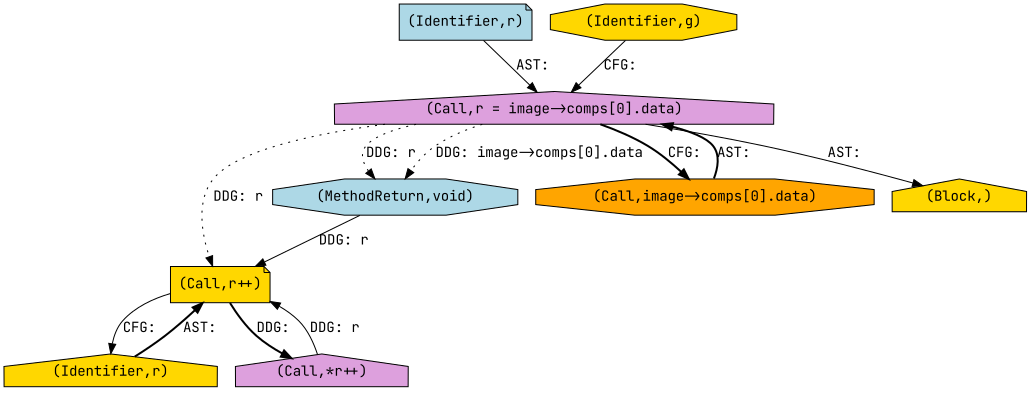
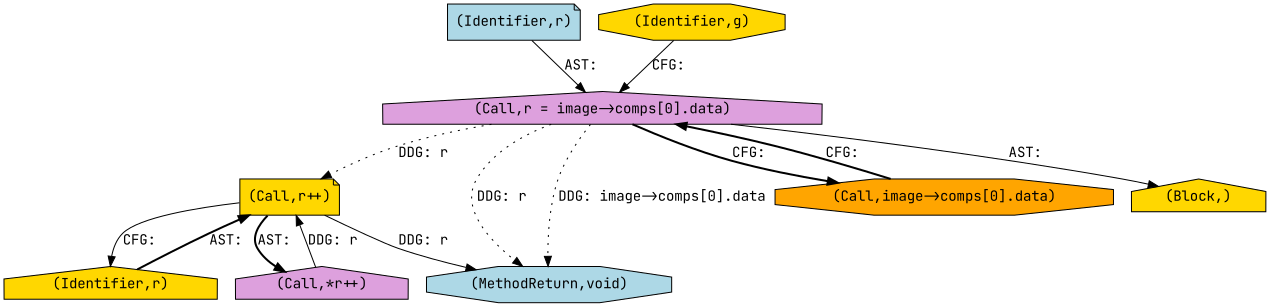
(738, 153) -> (847, 153)
(312, 239) -> (393, 247)
(278, 328) -> (279, 241)
